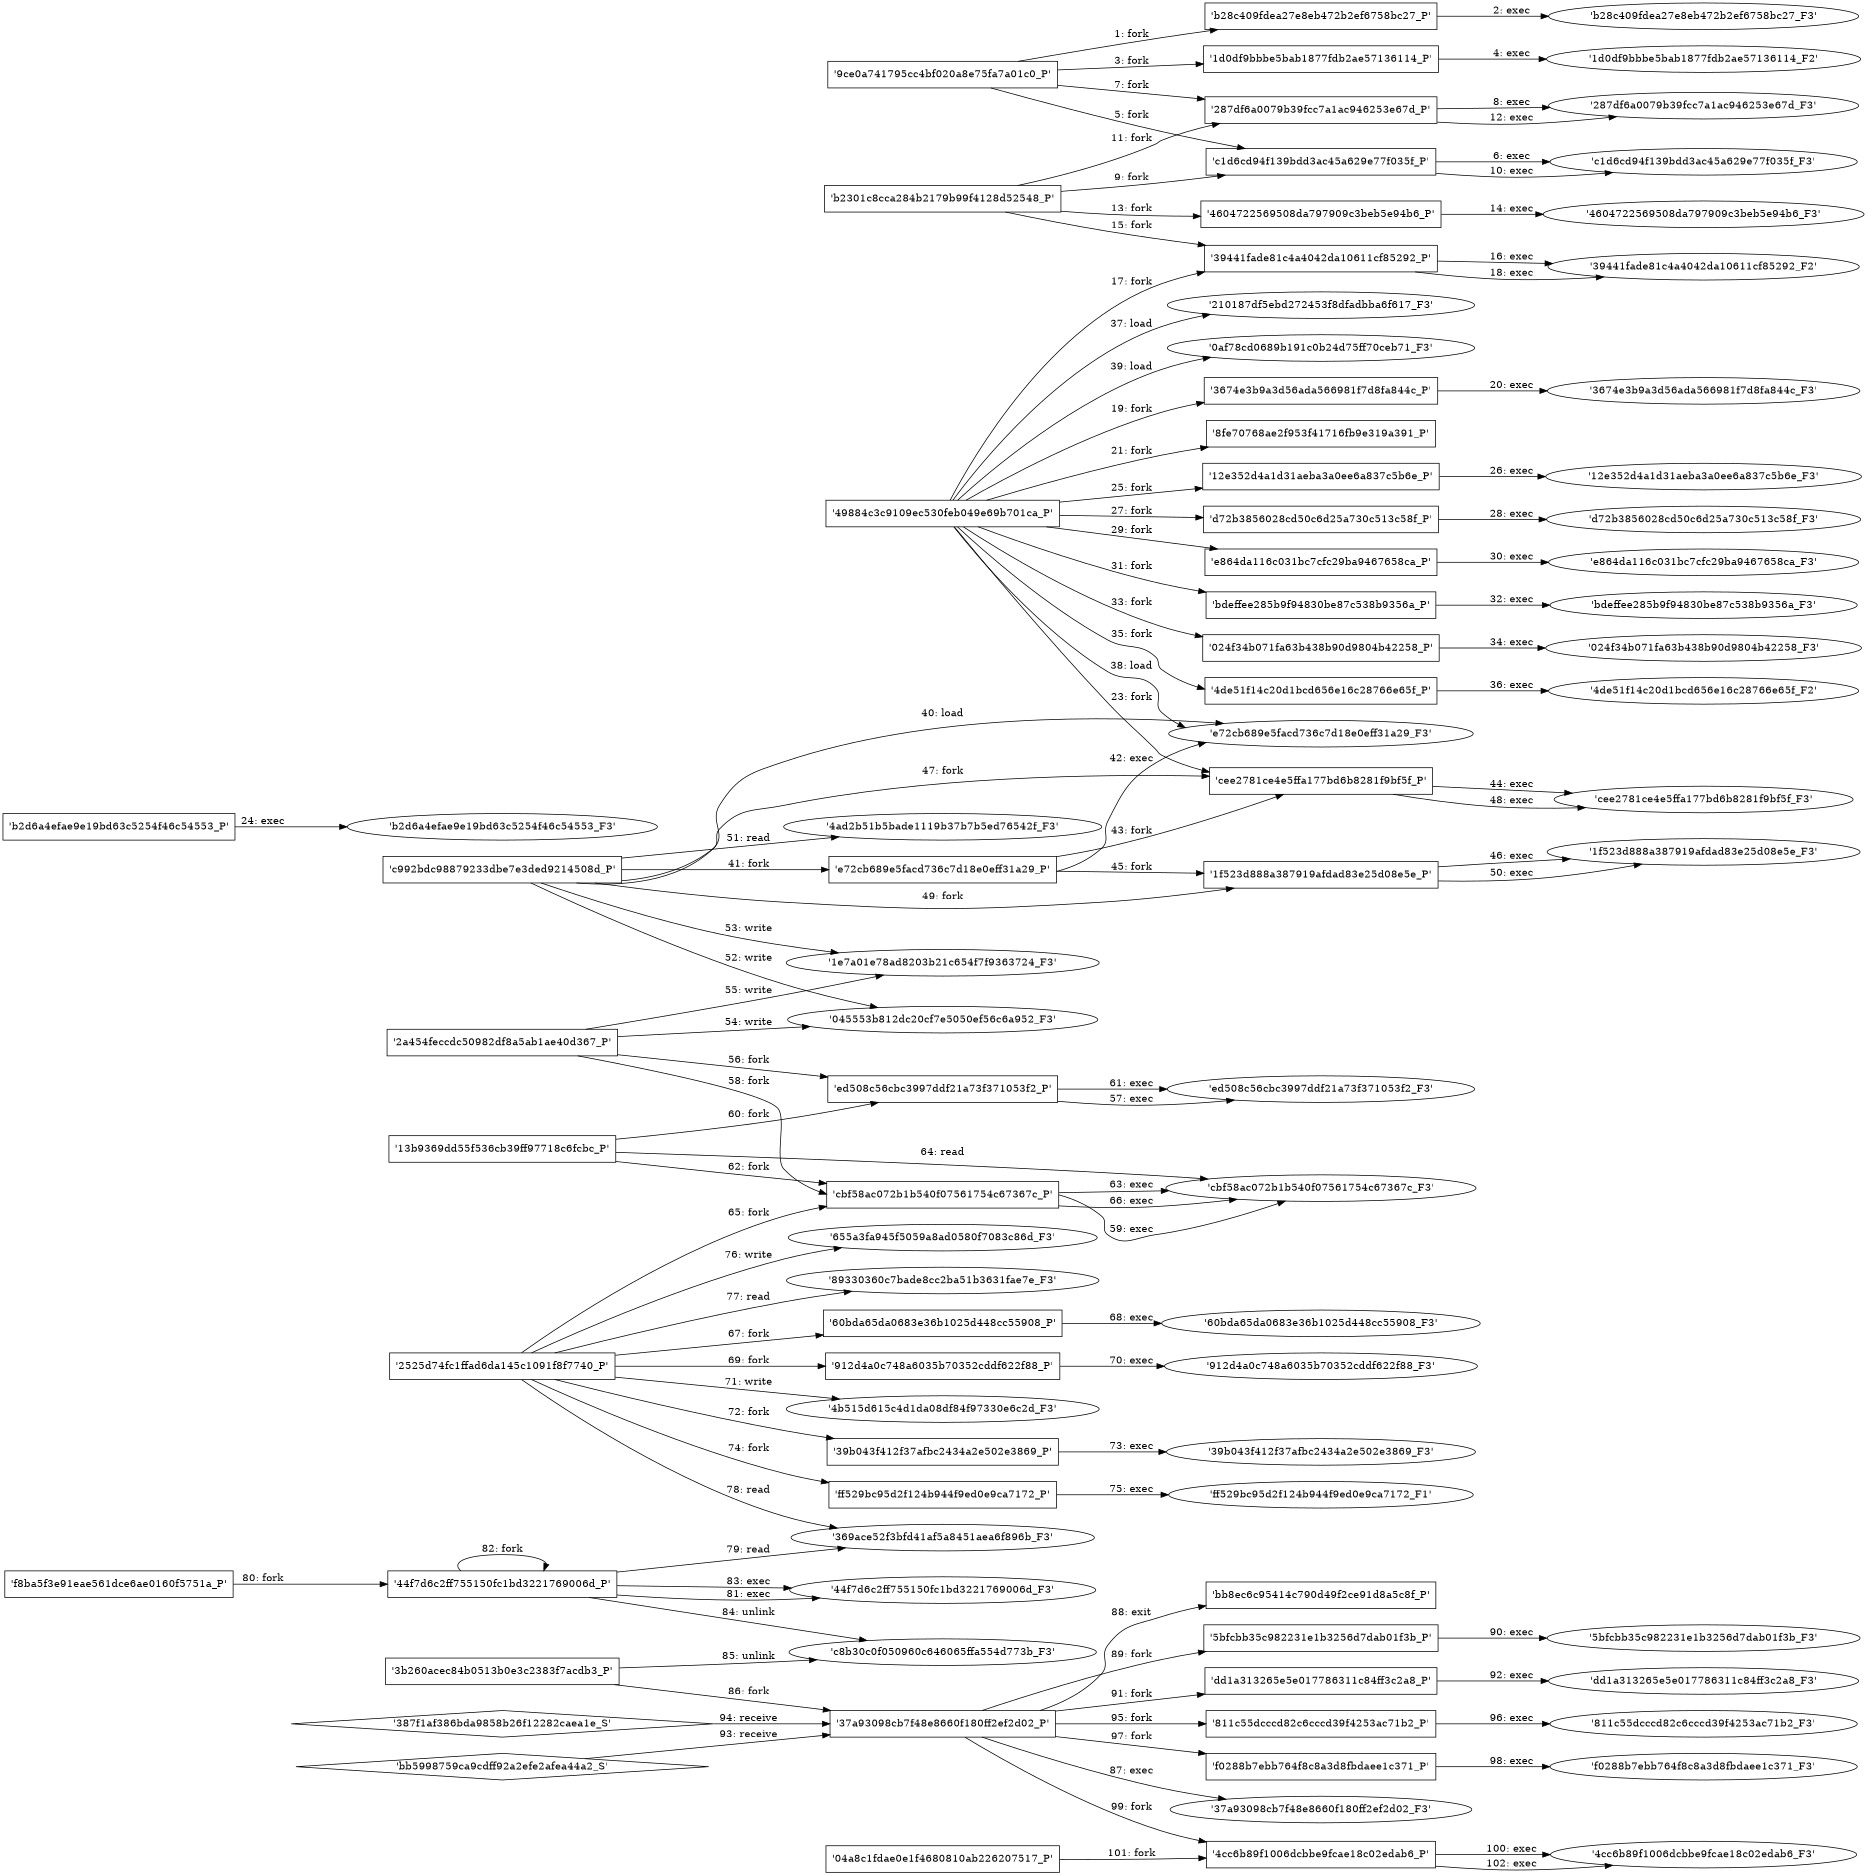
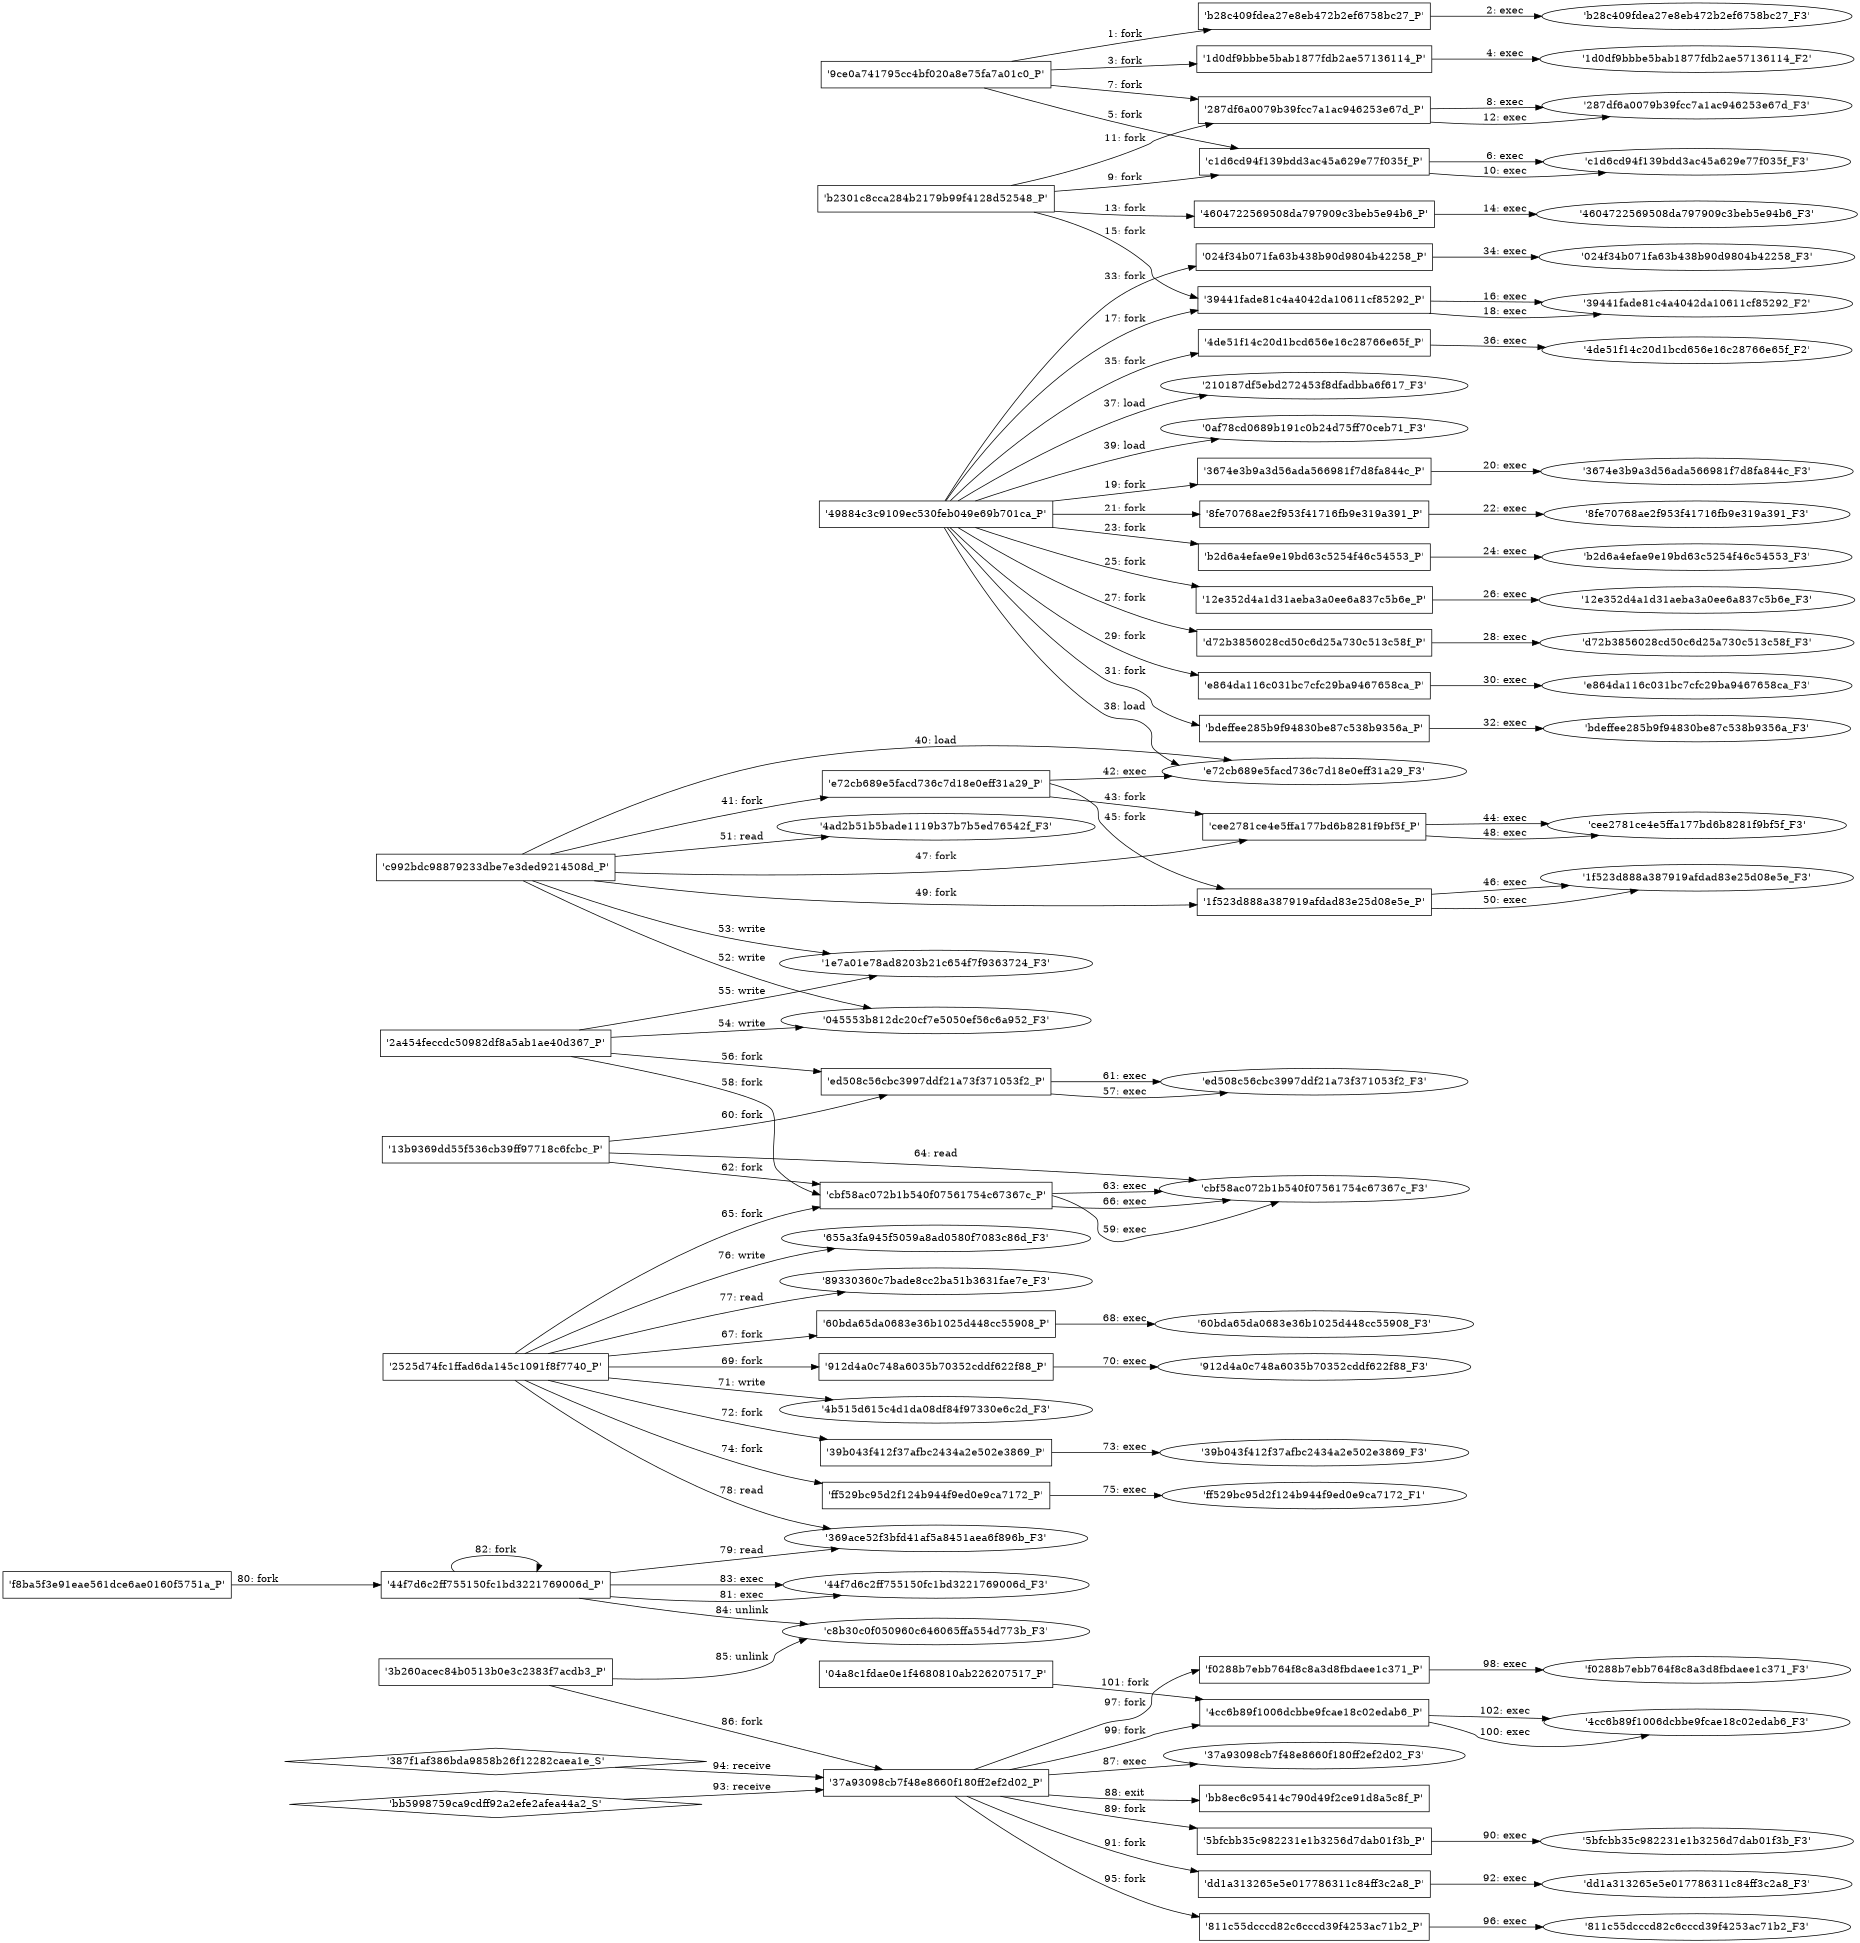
none -> (1697, 514)
(1069, 661) -> (1122, 535)
